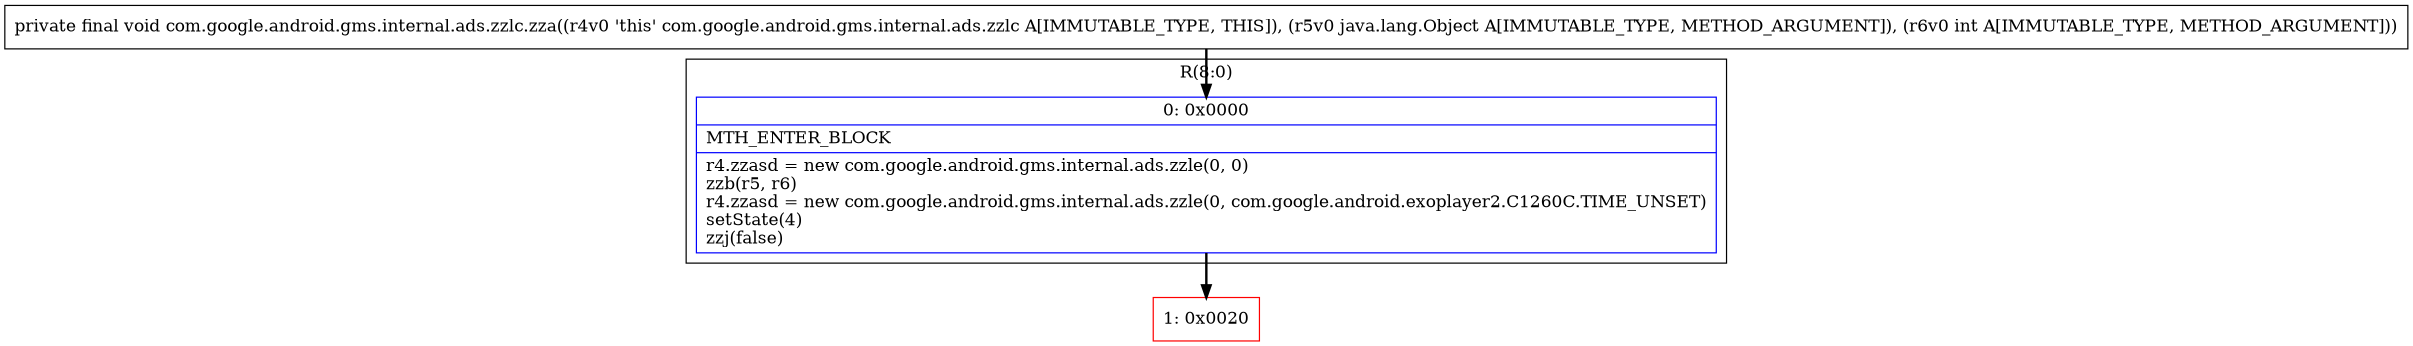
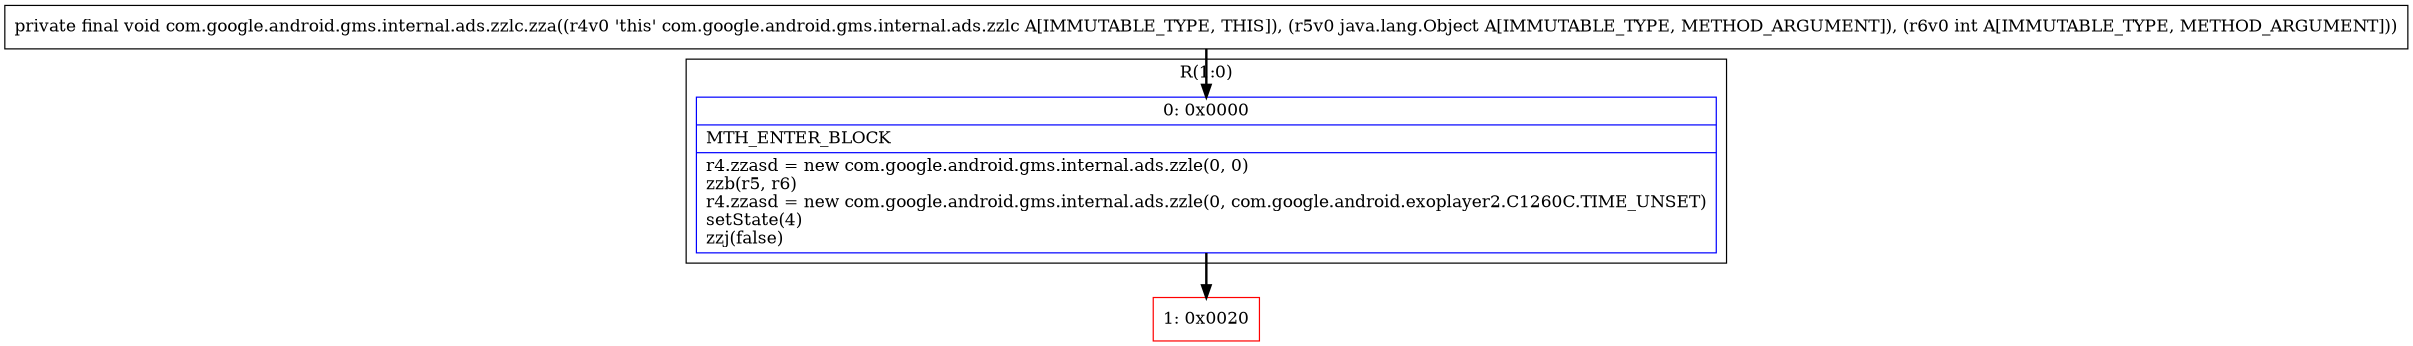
(1206, 73) -> (1206, 73)
